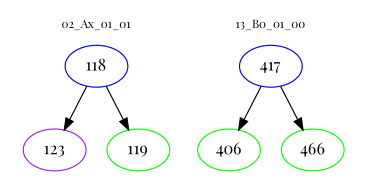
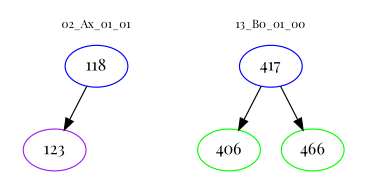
(138, 150) -> none
